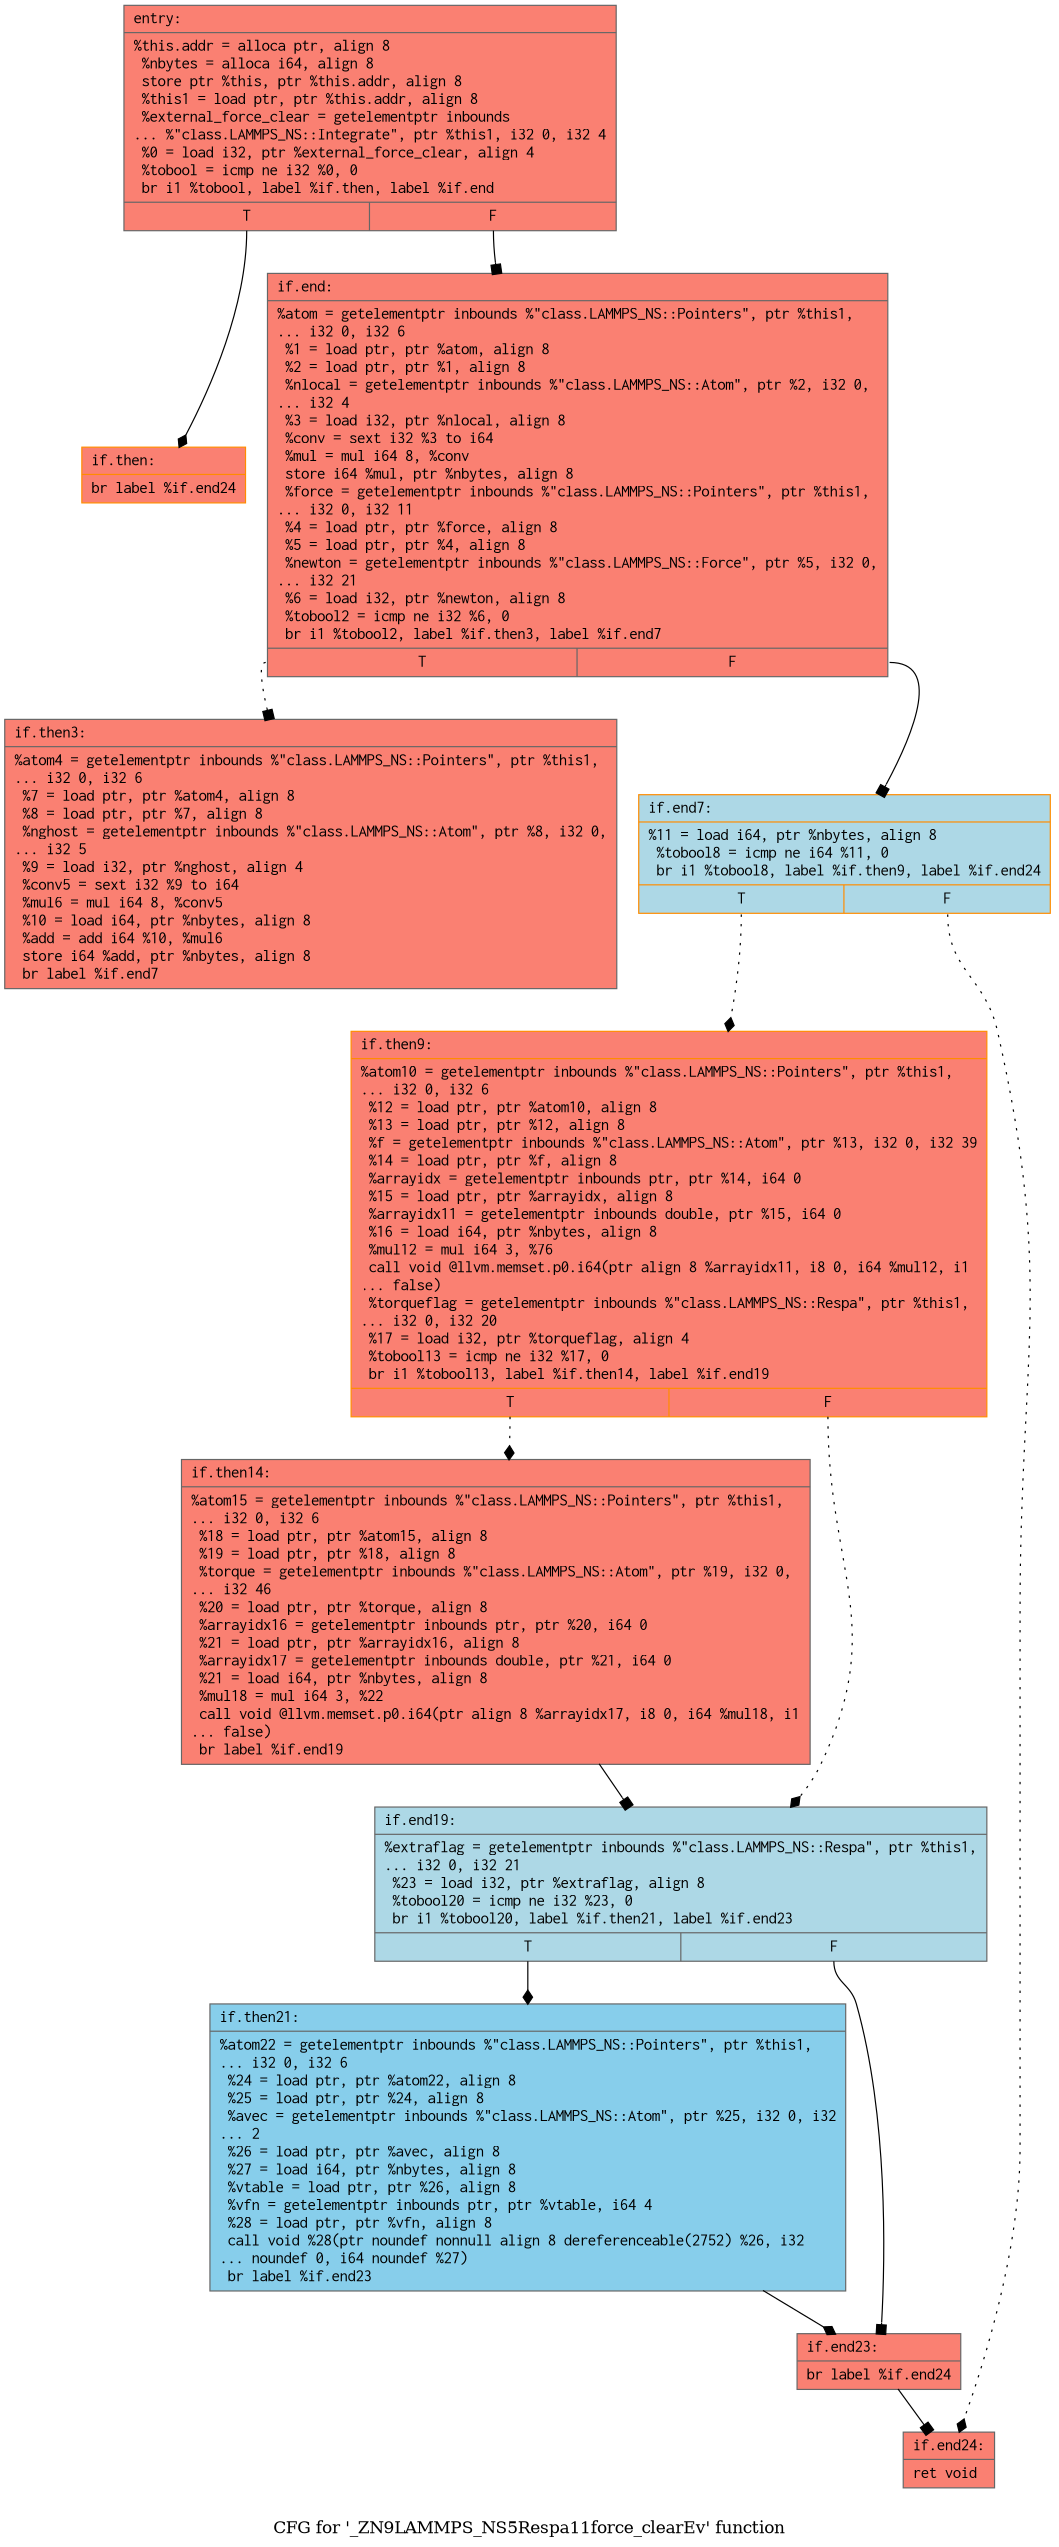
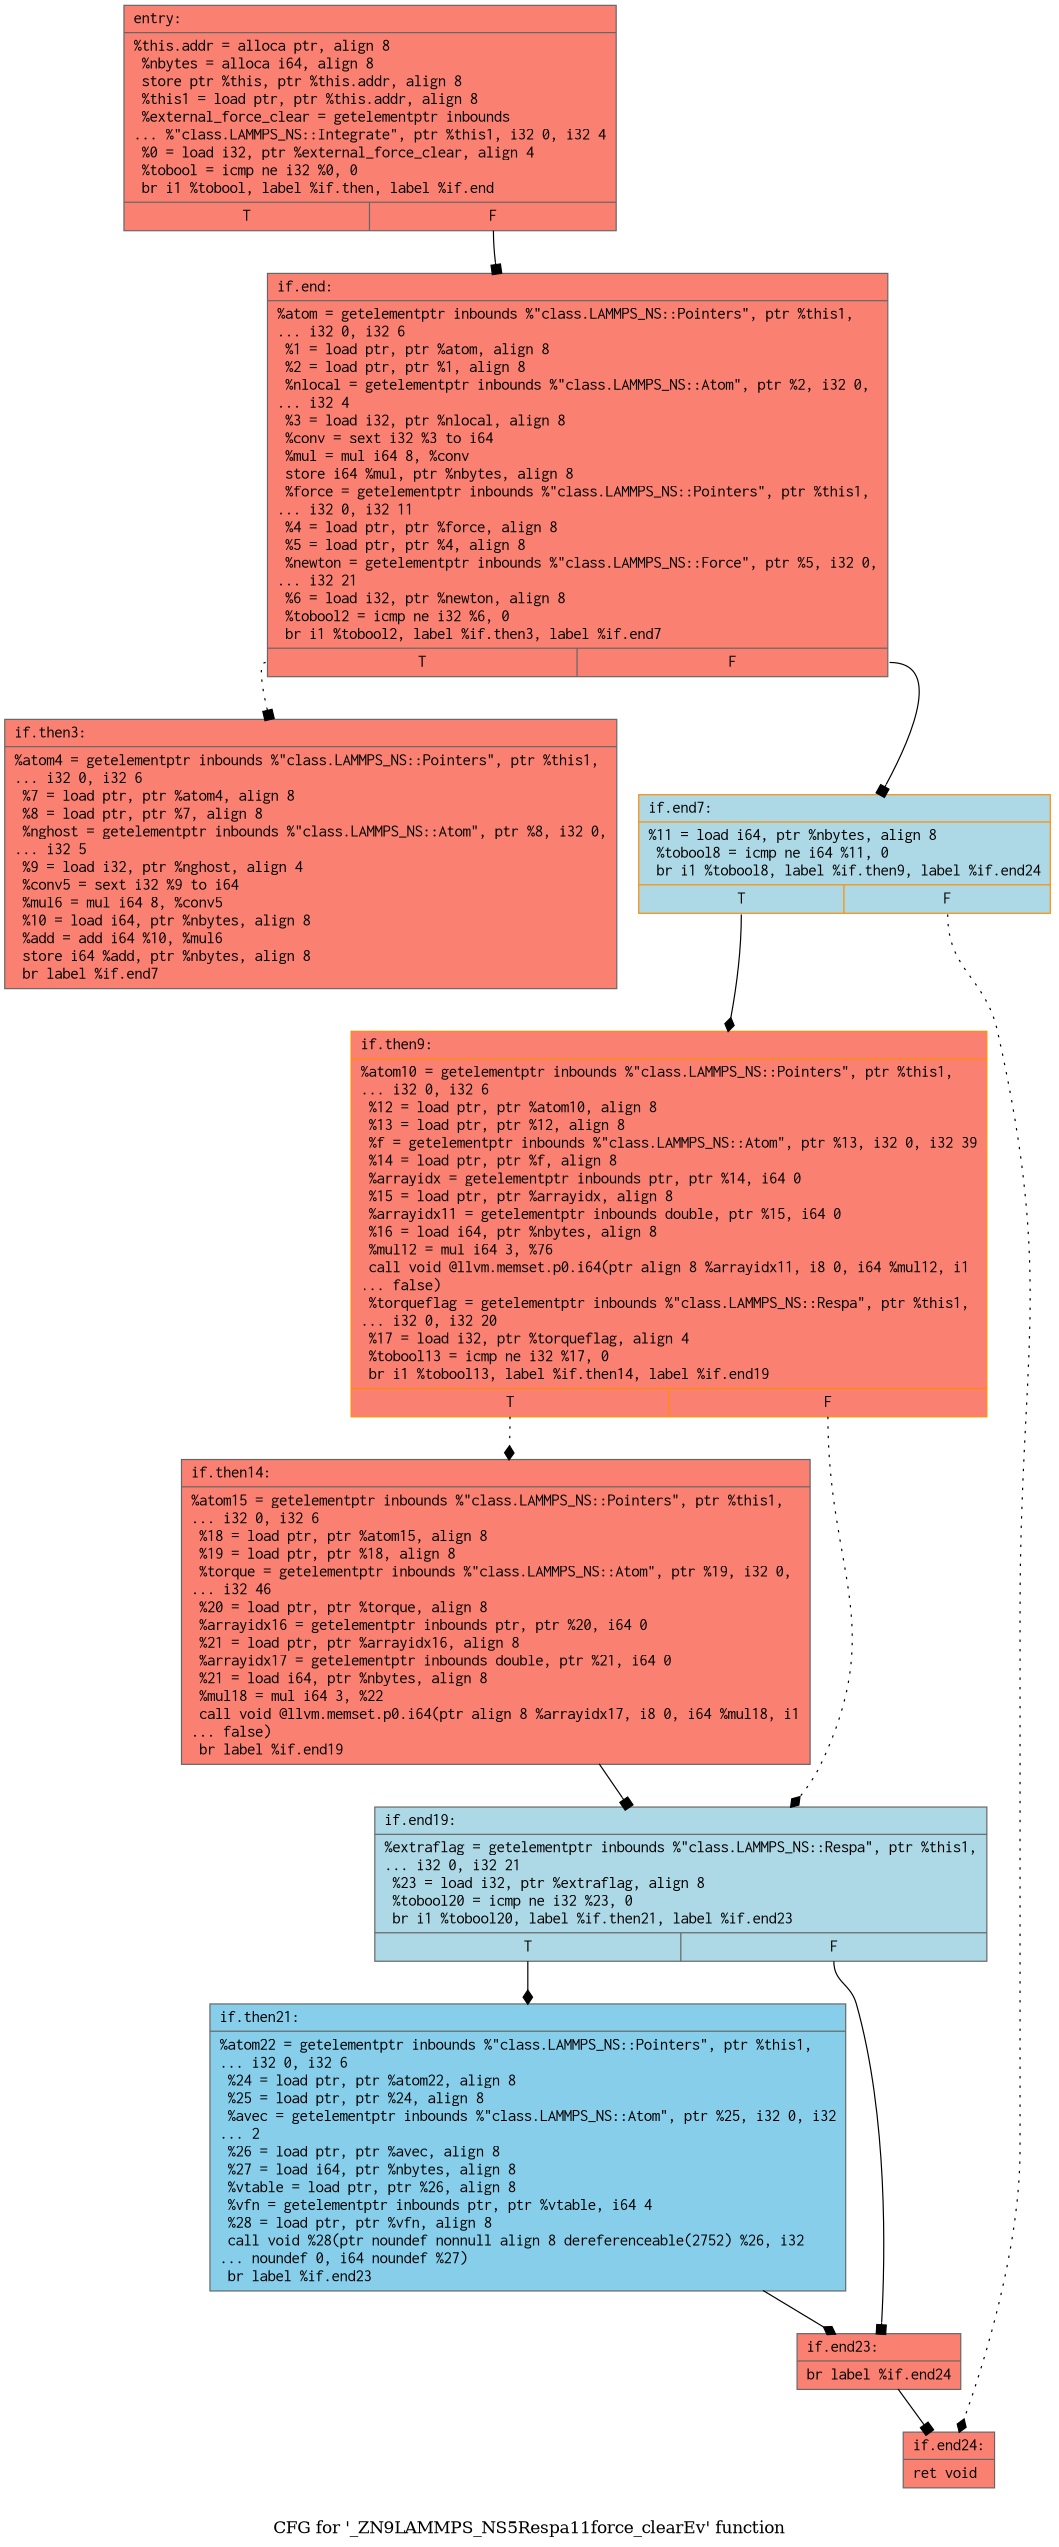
(164, 475) -> none
(738, 966) -> (738, 966)
